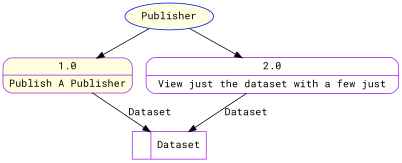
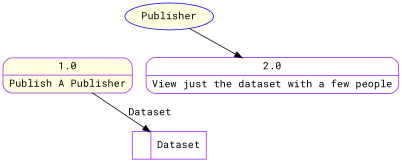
(126, 42) -> none
(272, 84) -> (272, 84)
(221, 110) -> none
